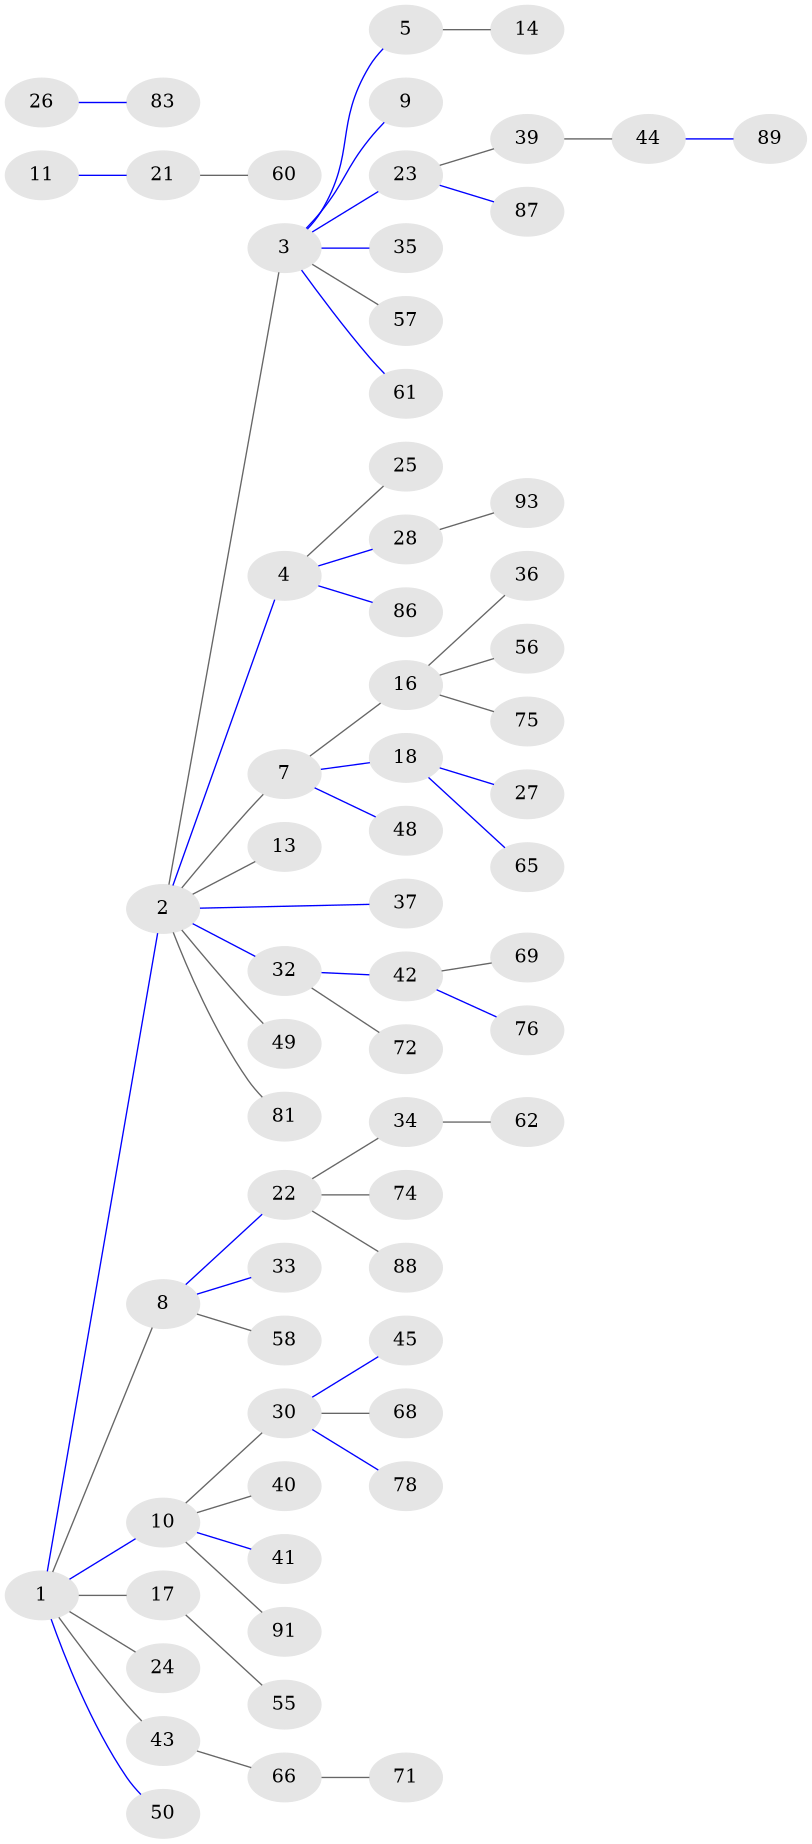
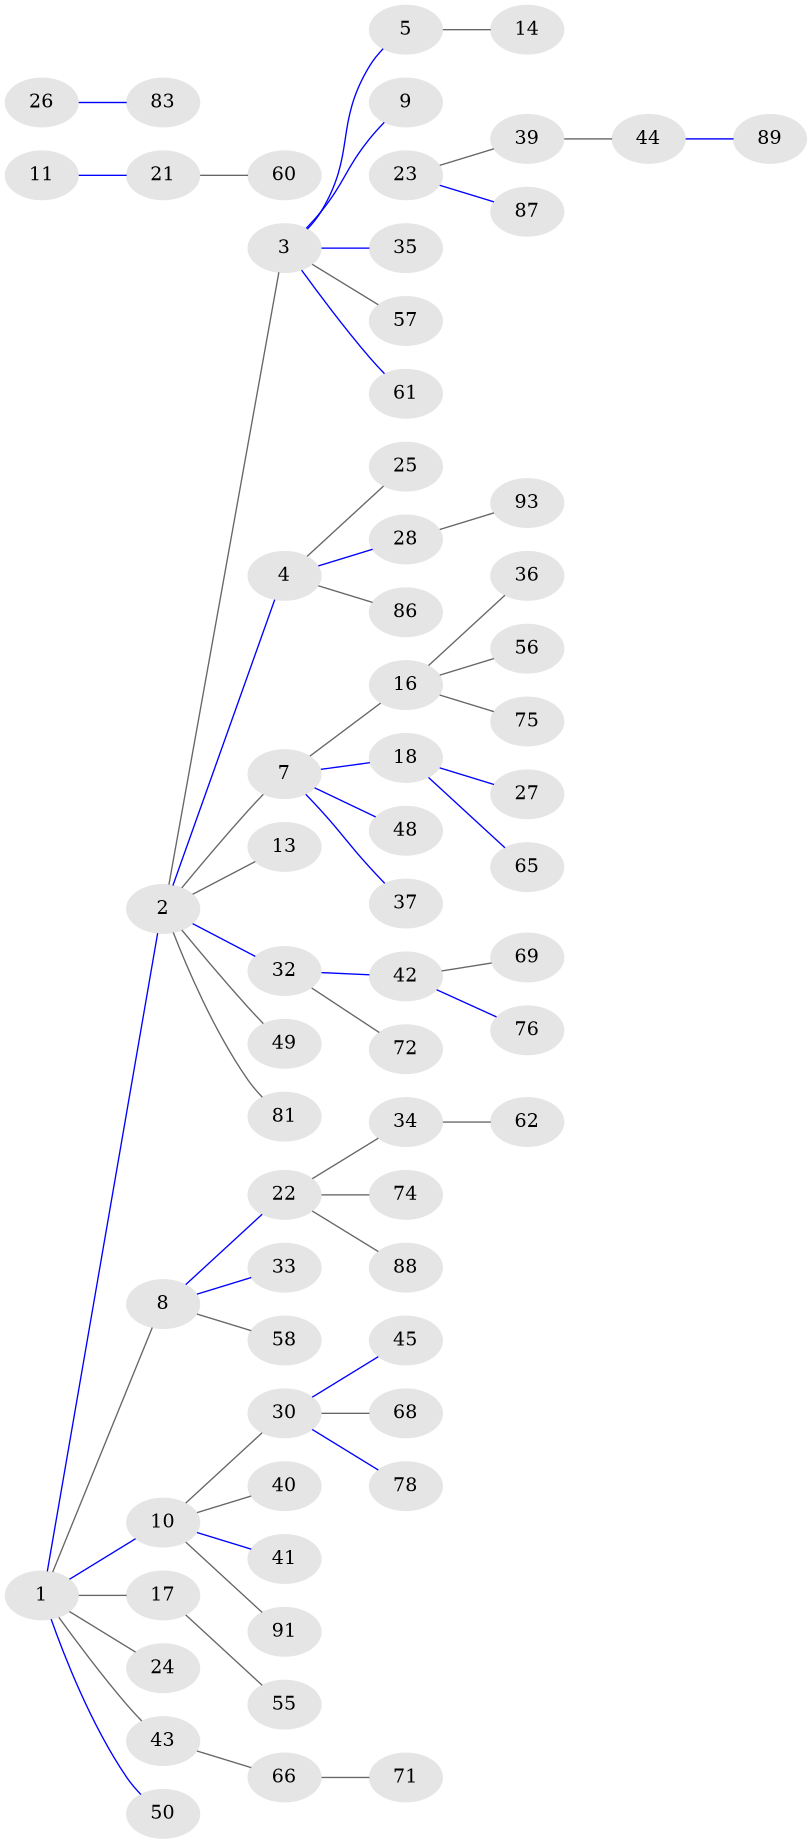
(345, 212) -> none
(345, 594) -> (345, 594)
(285, 906) -> (345, 839)
